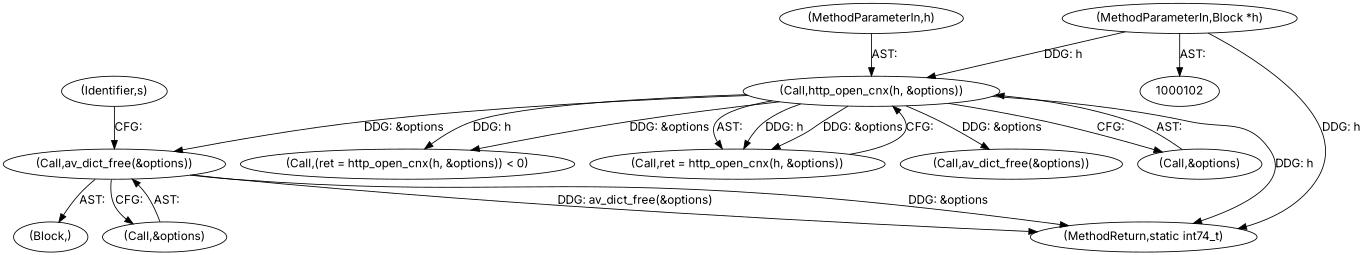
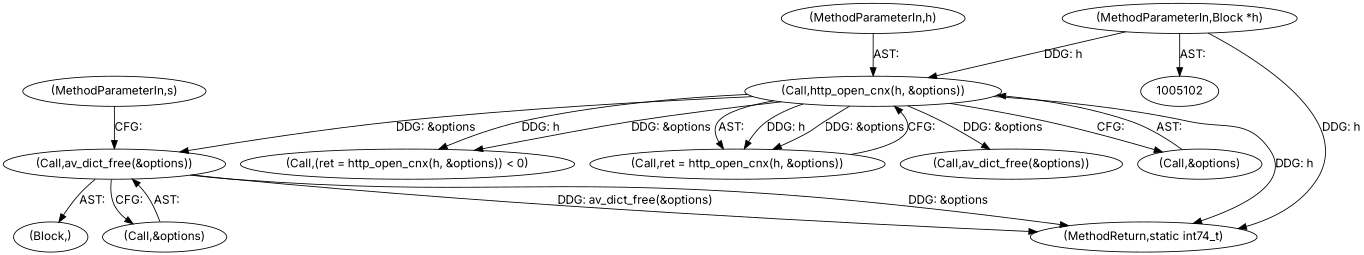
(114, 91) -> (114, 91)
(1180, 91) -> (1180, 91)
